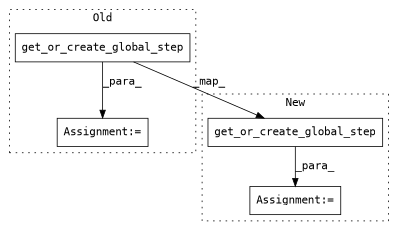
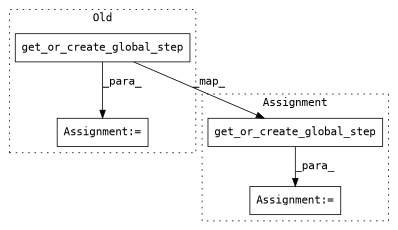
(295, 103) -> (295, 103)
